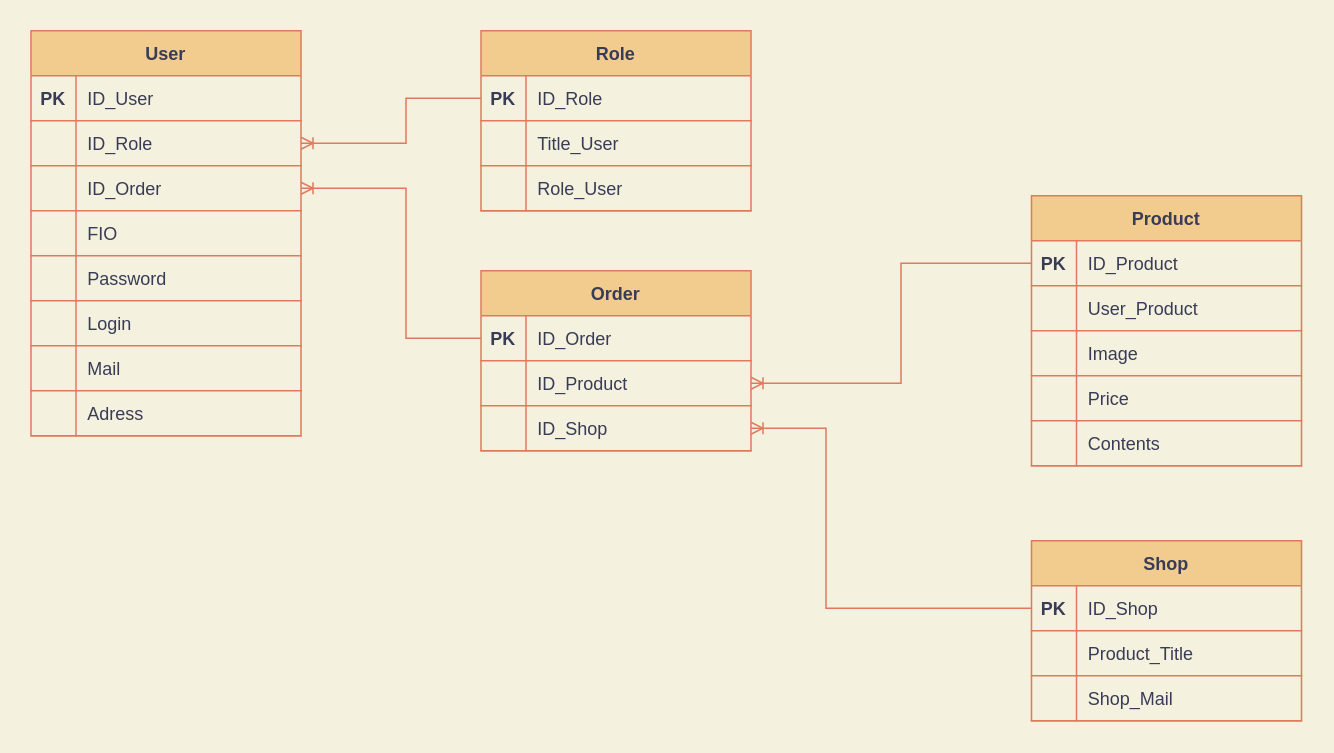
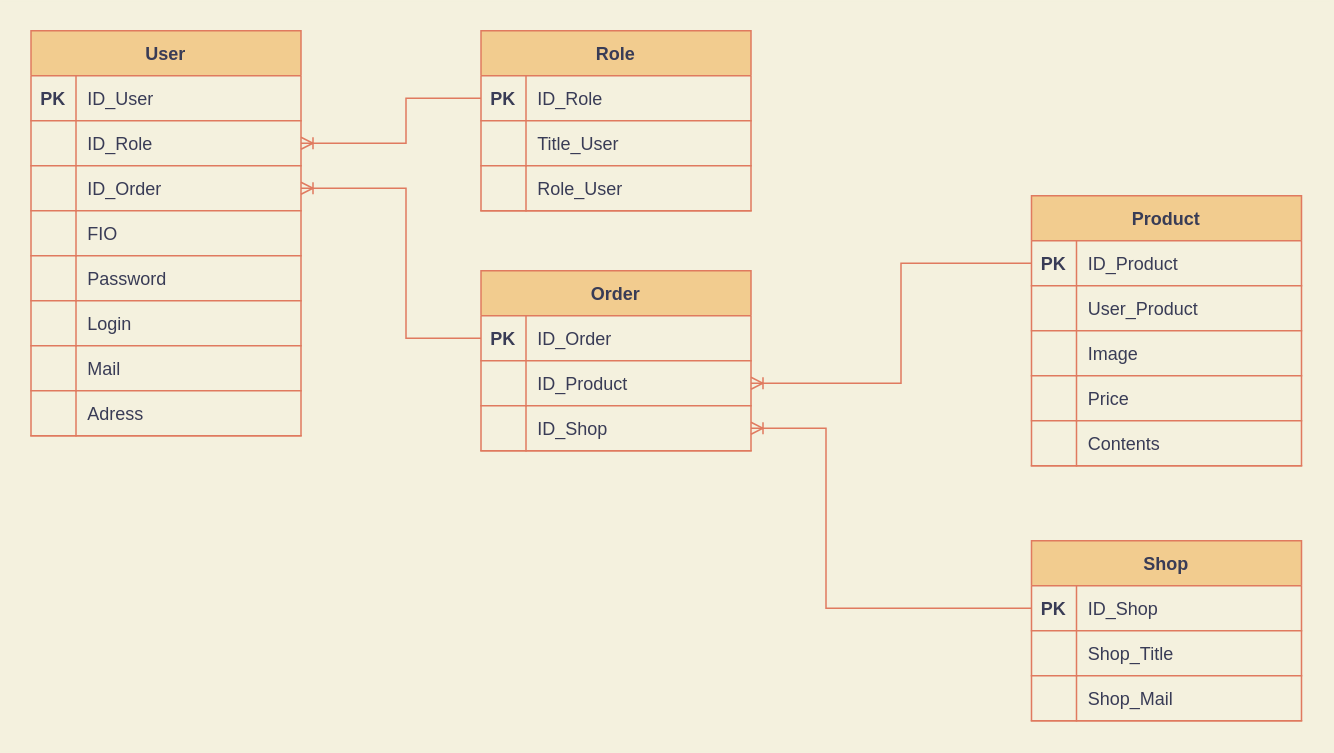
(1148, 654) -> (1133, 654)
